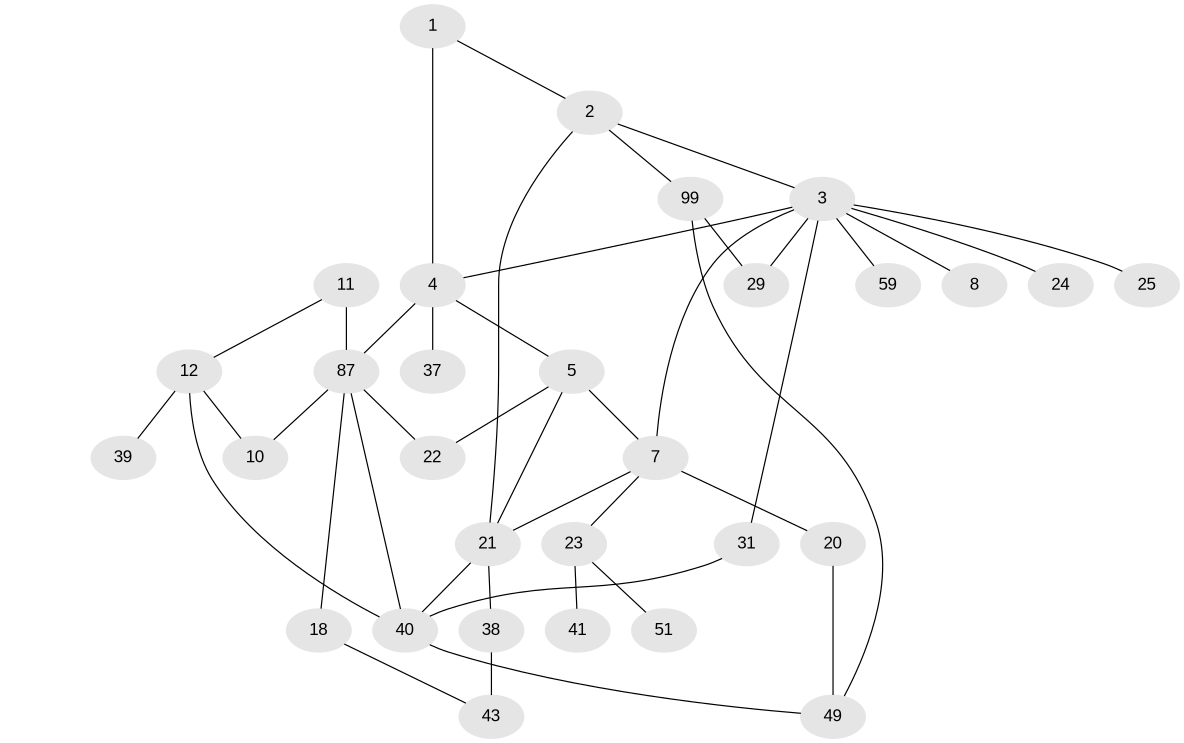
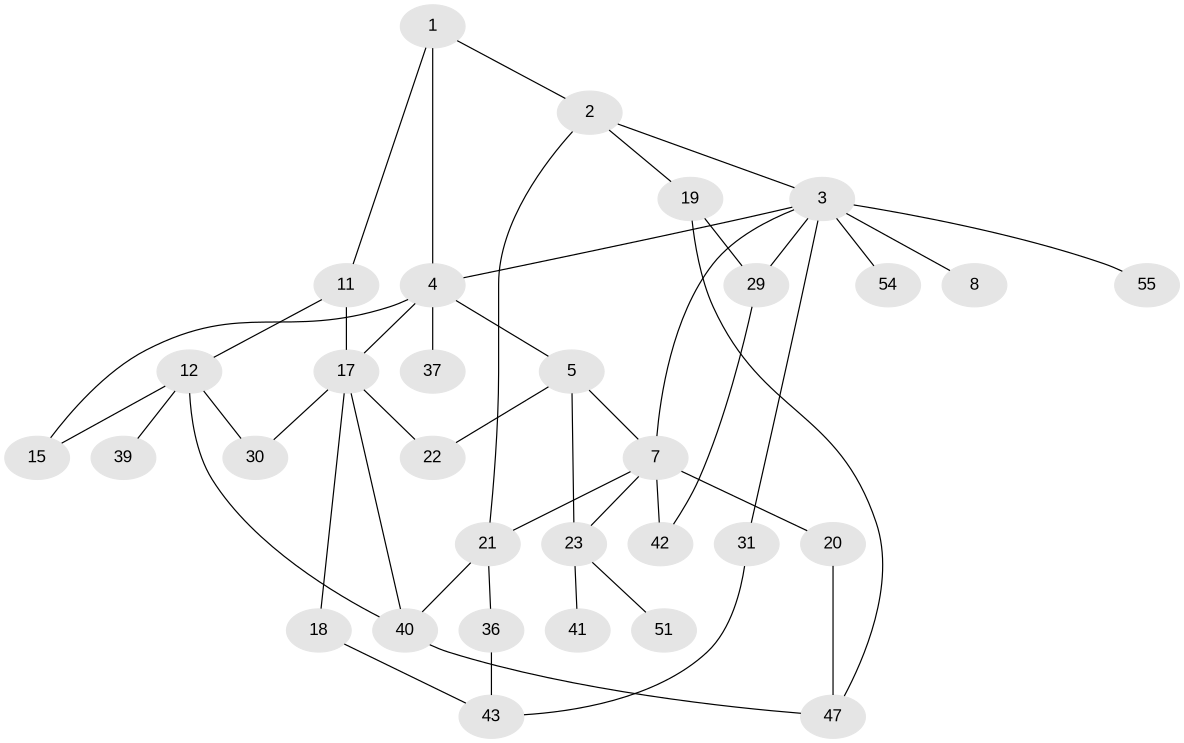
none -> (390, 156)
(690, 199) -> (690, 199)
(888, 285) -> (888, 285)
(1061, 285) -> none
(1147, 285) -> (1147, 285)
(346, 372) -> (346, 372)
none -> (37, 458)
(255, 458) -> (255, 458)
(530, 458) -> (573, 458)
none -> (660, 544)
(583, 587) -> (665, 681)
(491, 630) -> (491, 630)
(833, 717) -> (833, 717)
